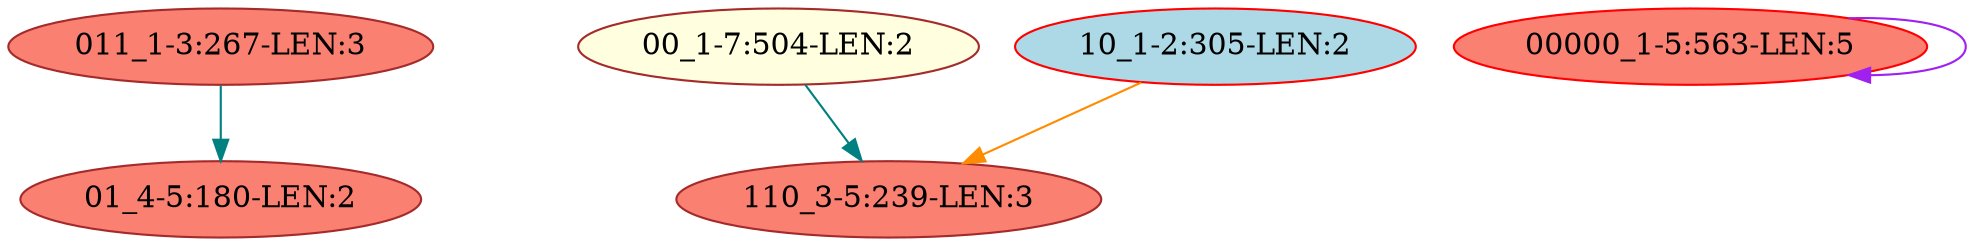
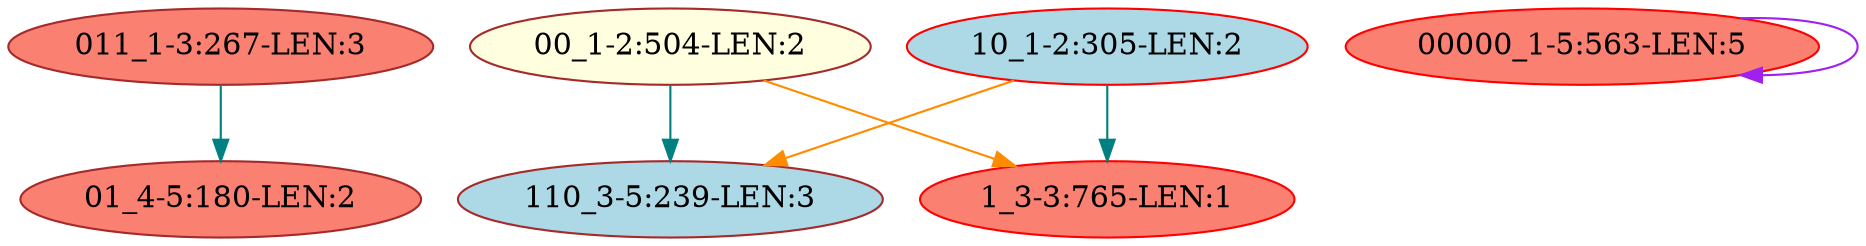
(779, 47) -> (670, 47)
(889, 199) -> (670, 199)
none -> (1107, 199)
